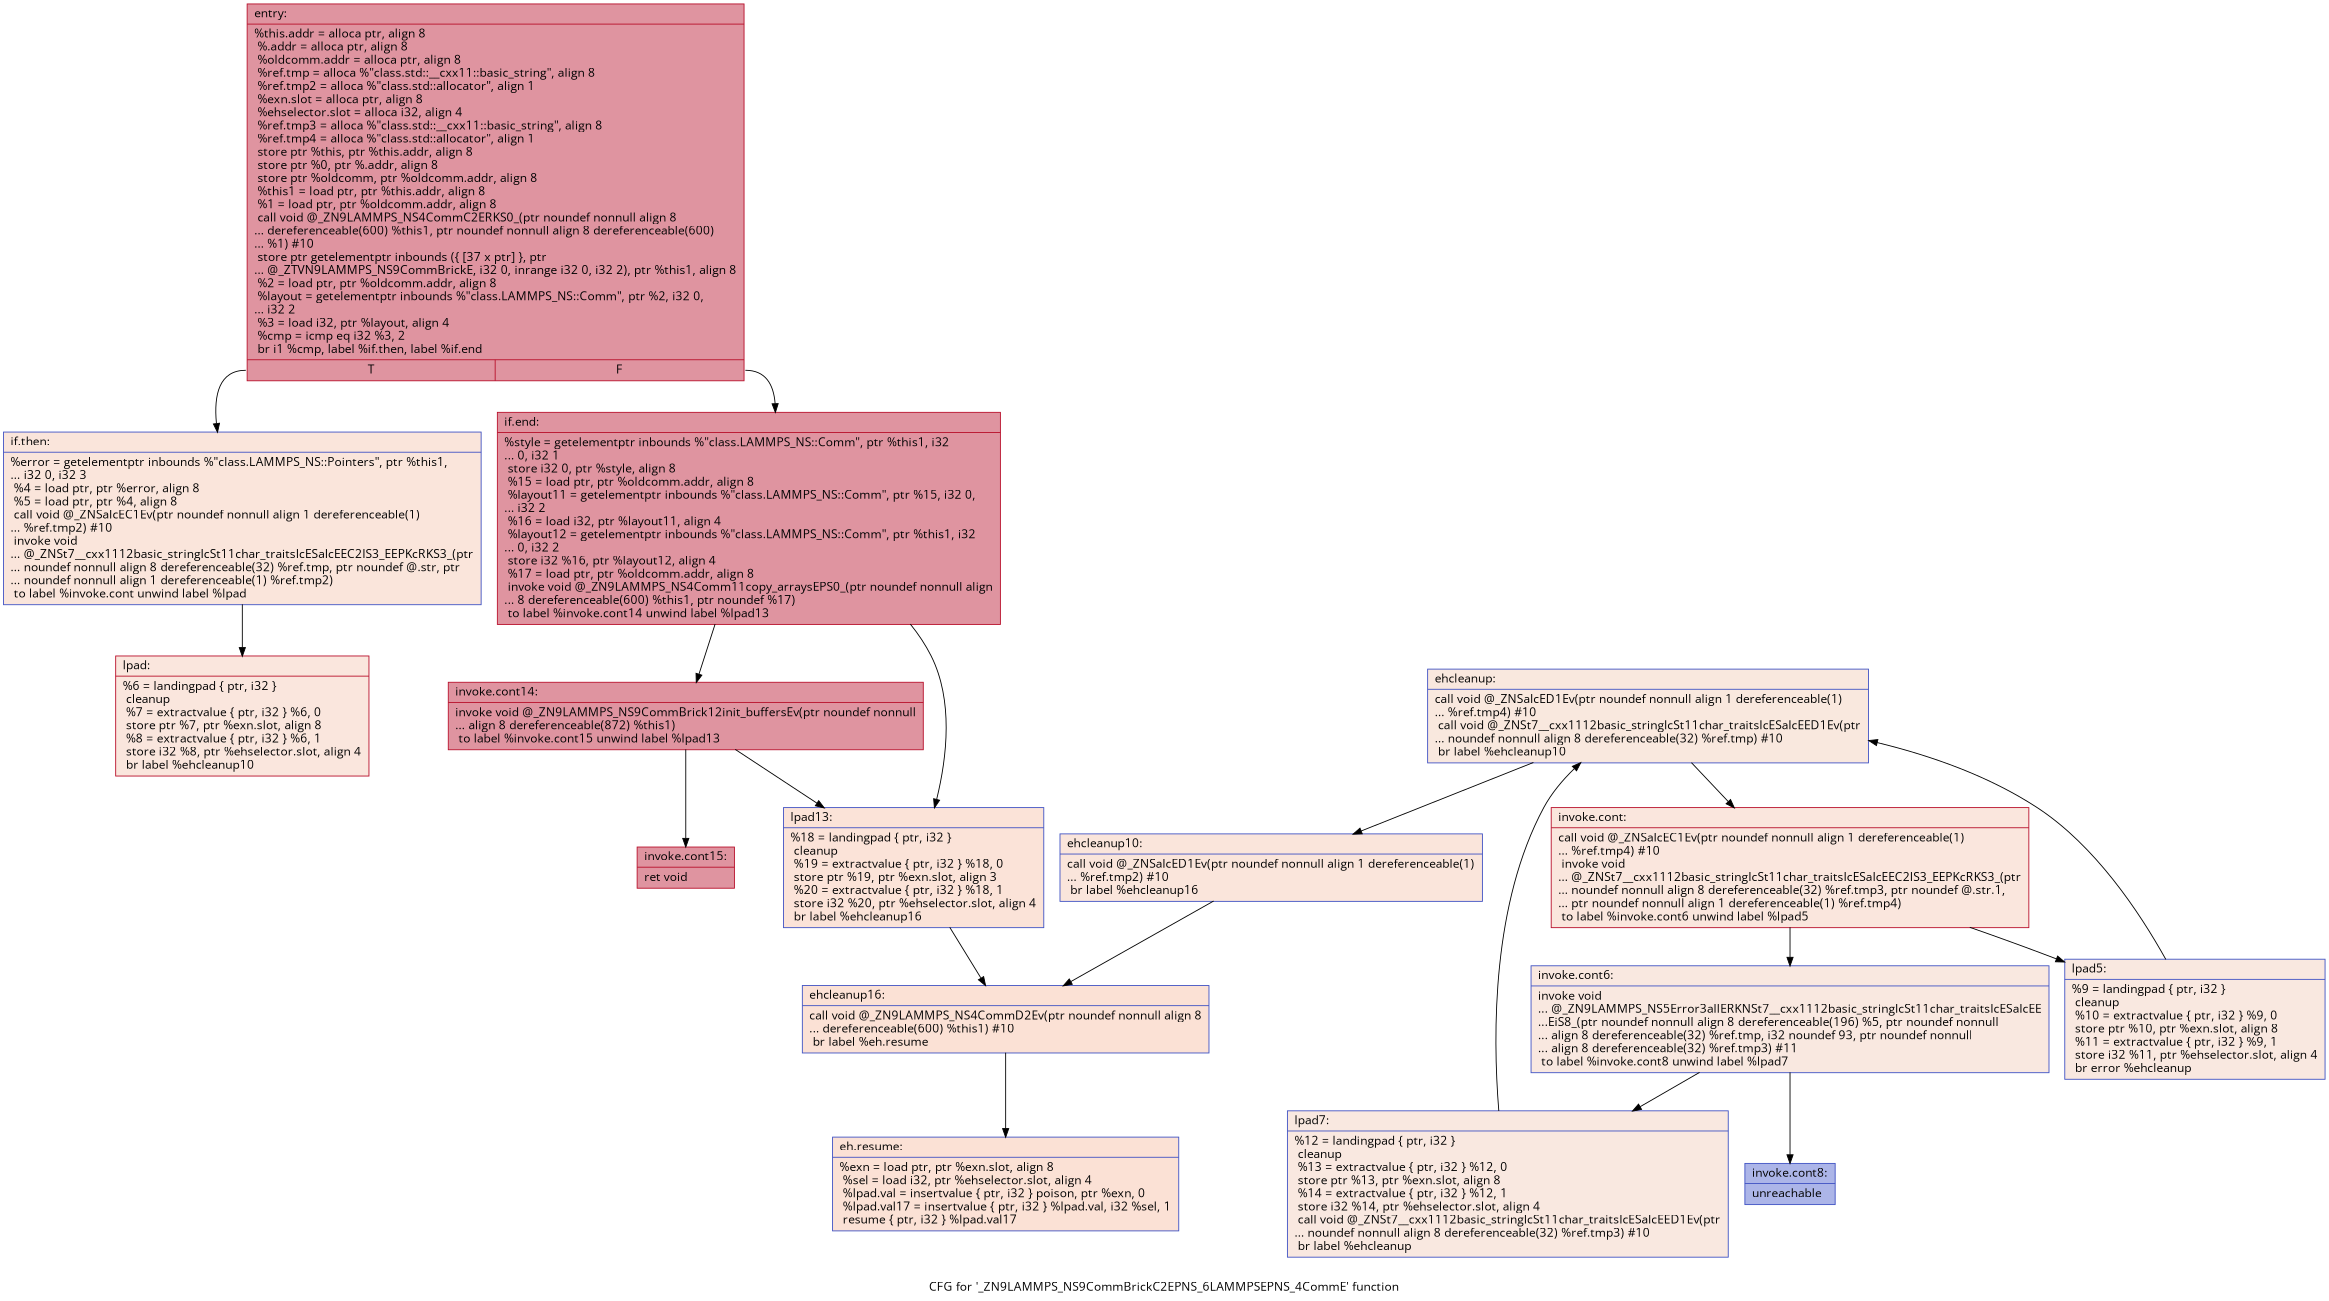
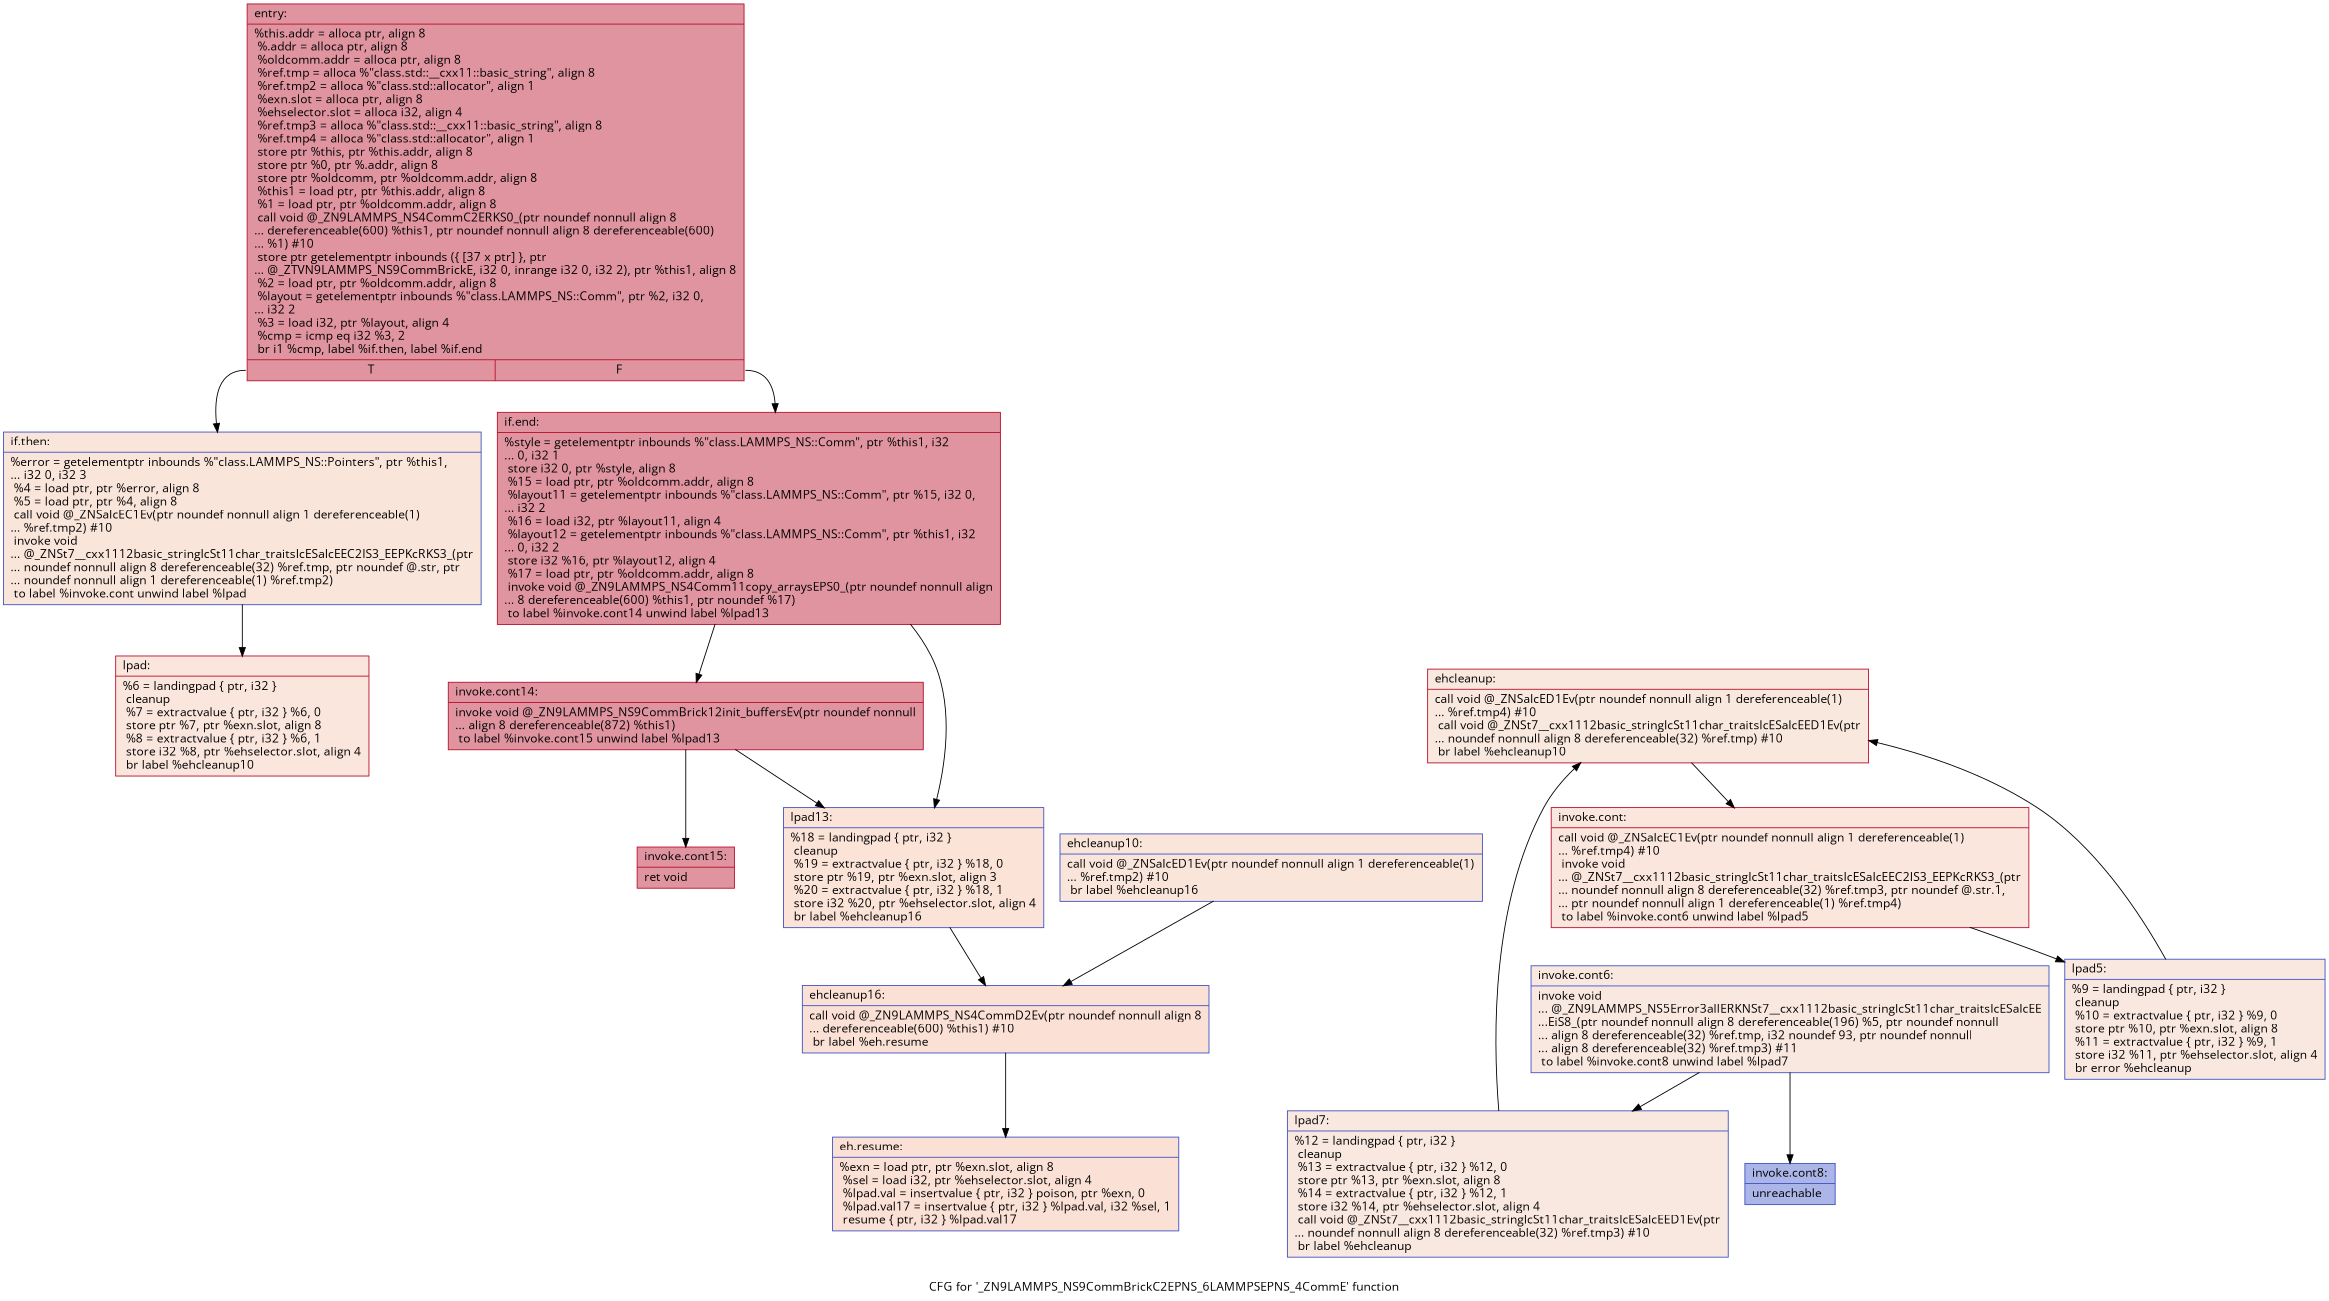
(1648, 716) -> (1648, 716)
(1447, 797) -> none
(1790, 942) -> none
